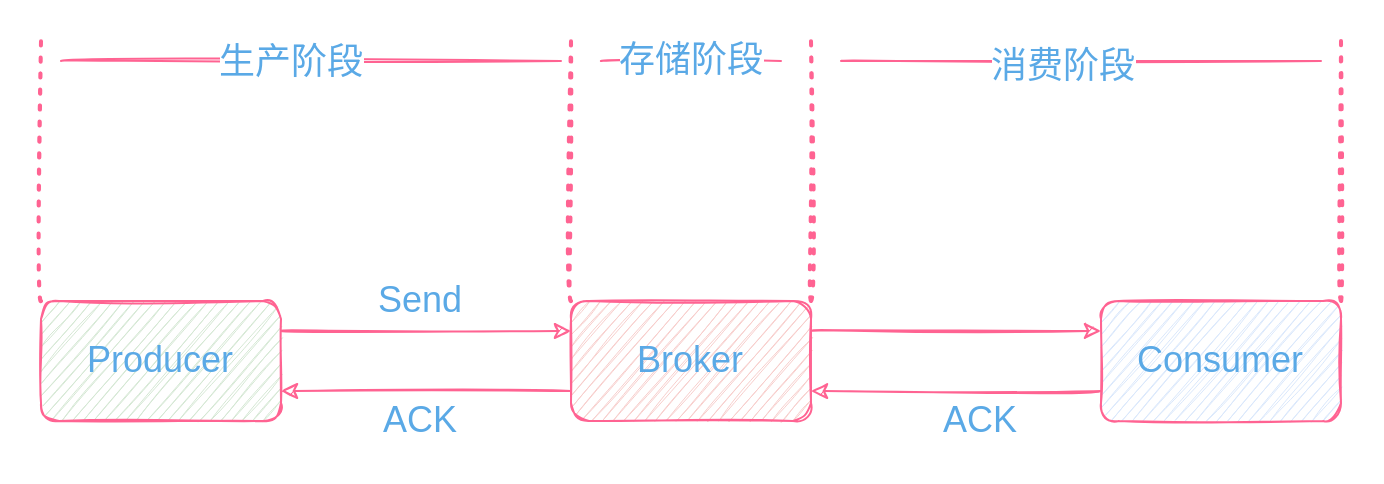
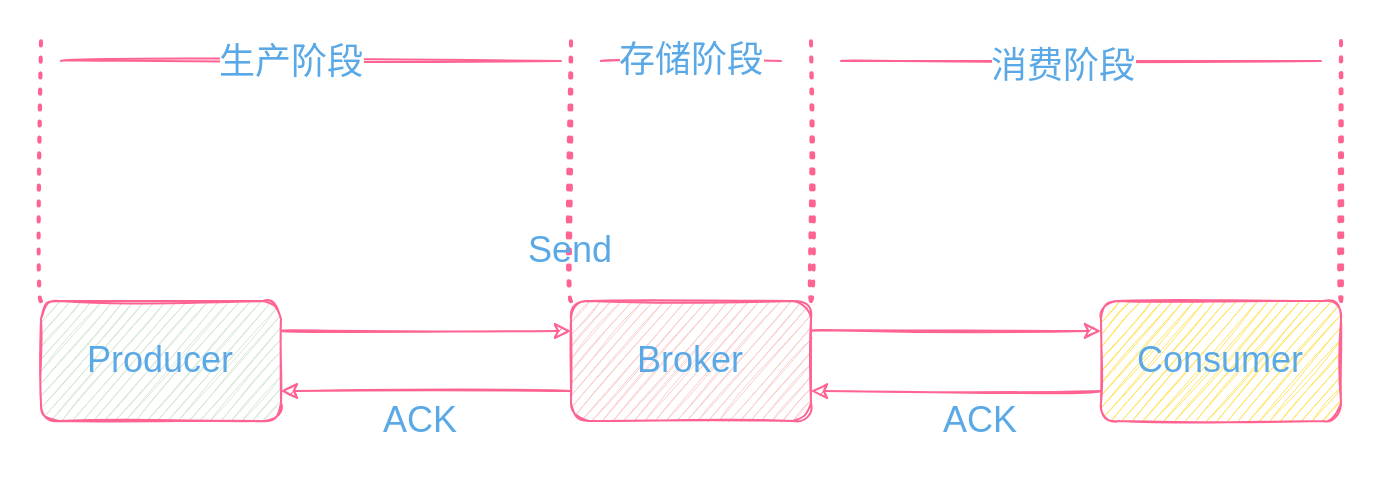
(421, 301) -> (571, 251)
(1221, 361) -> (1221, 361)
